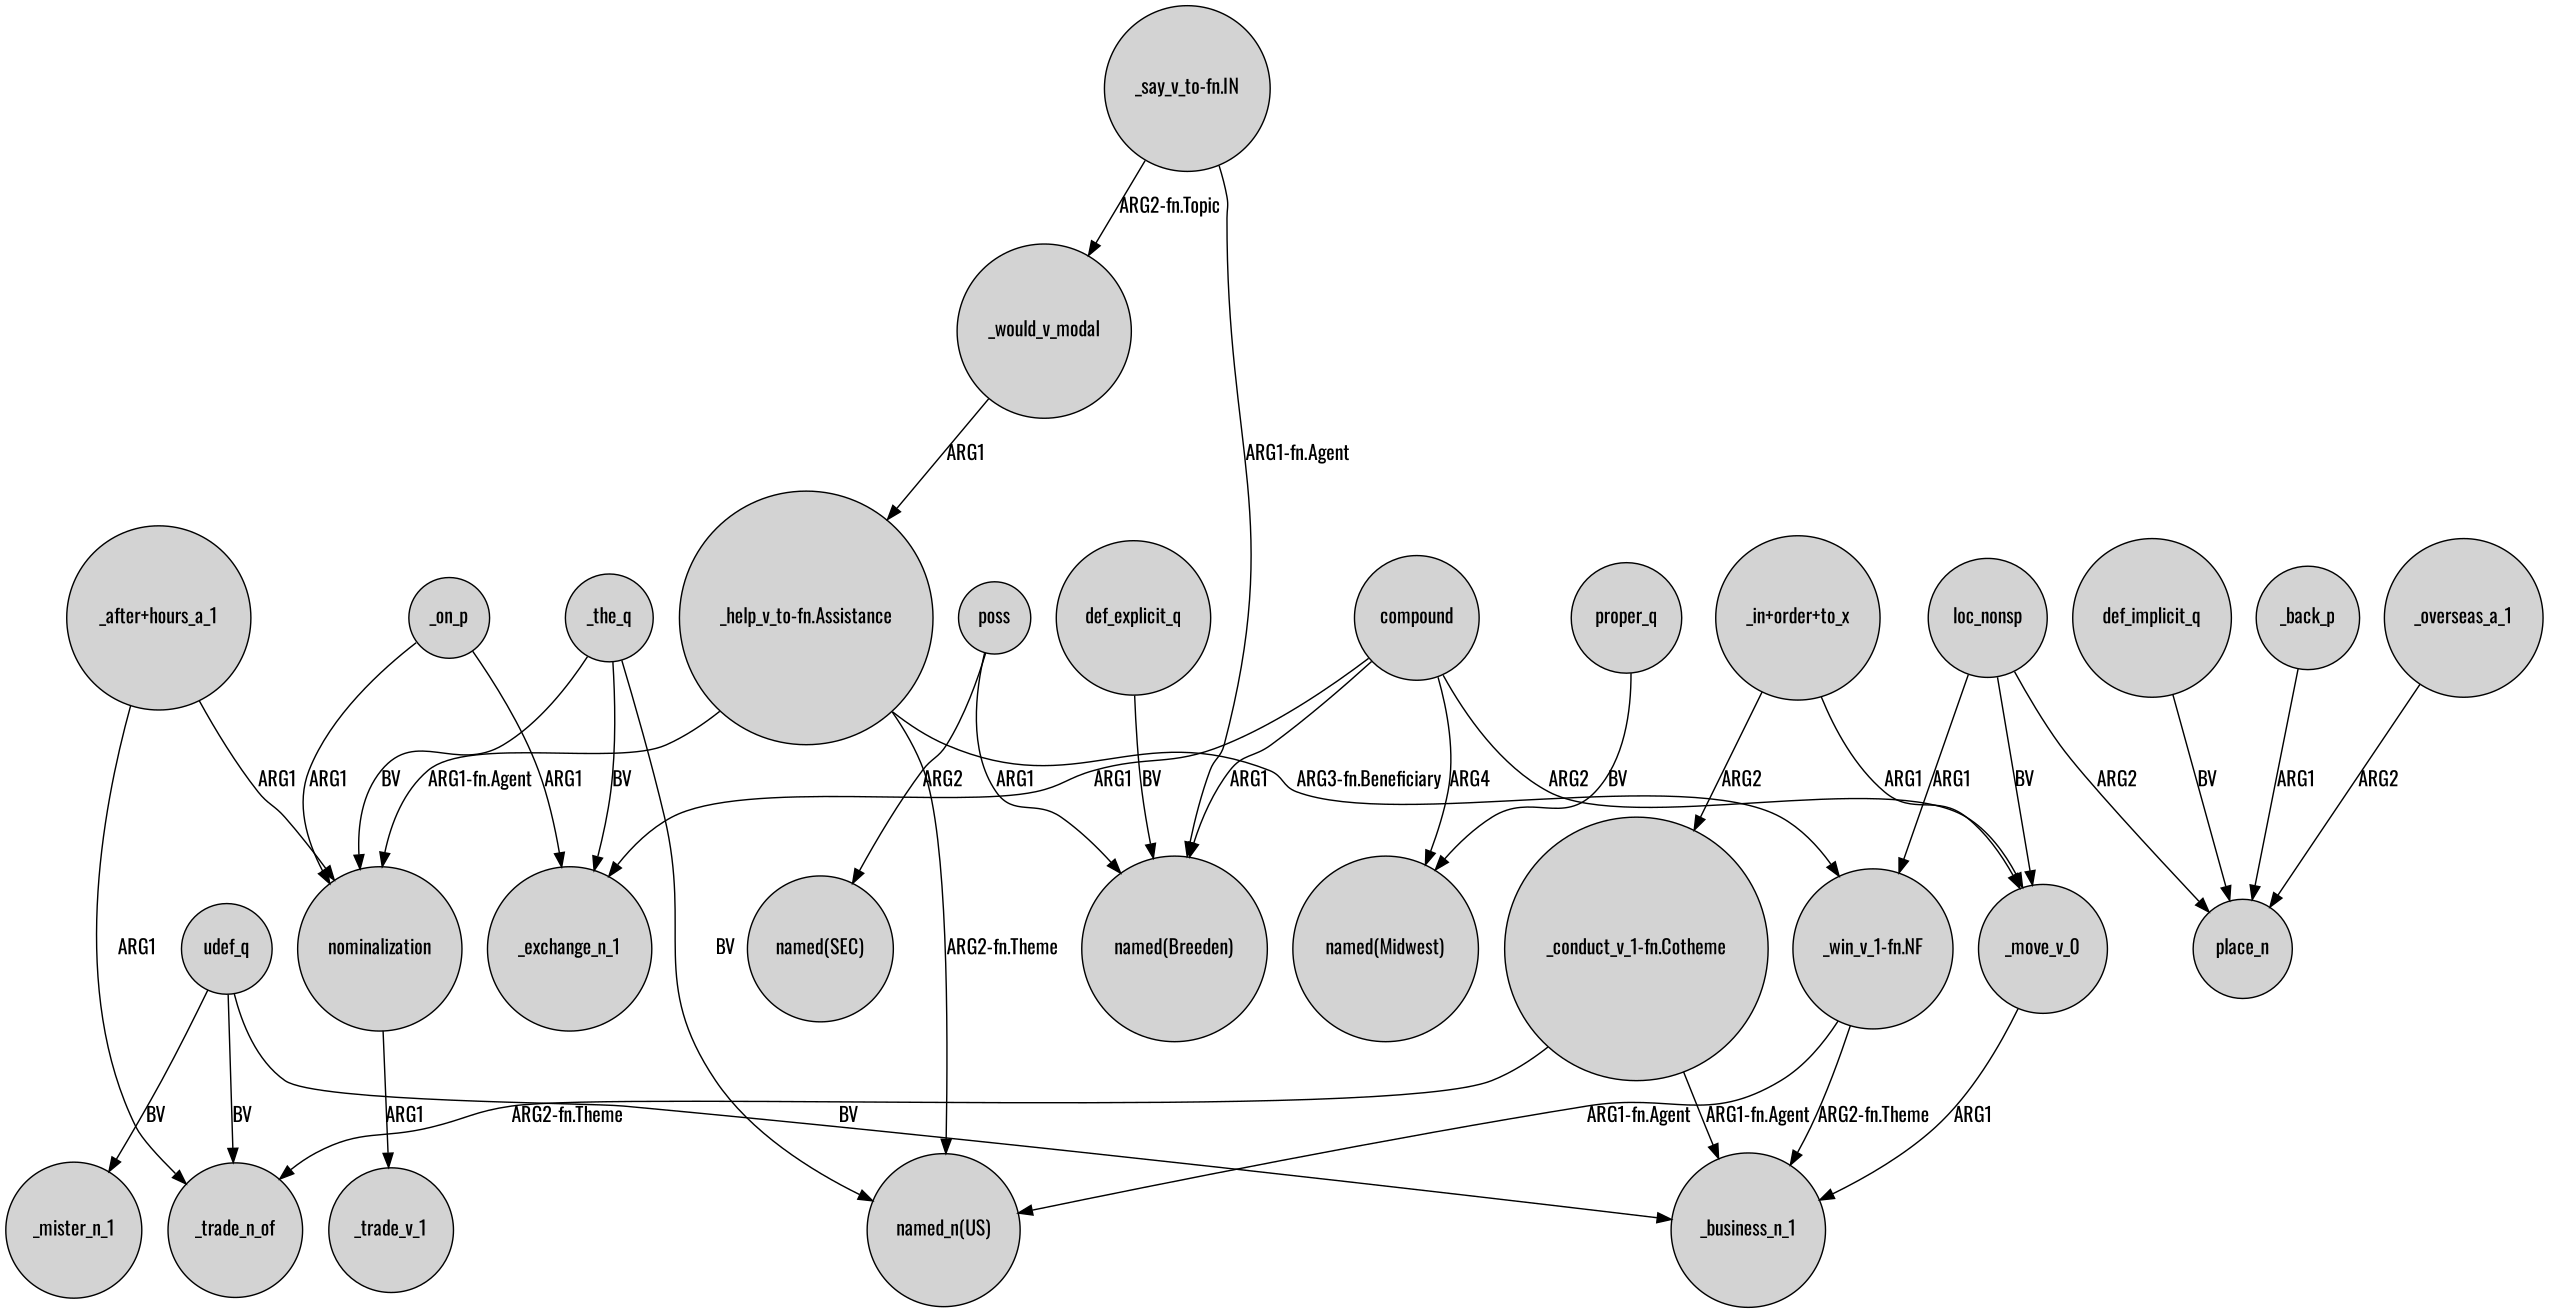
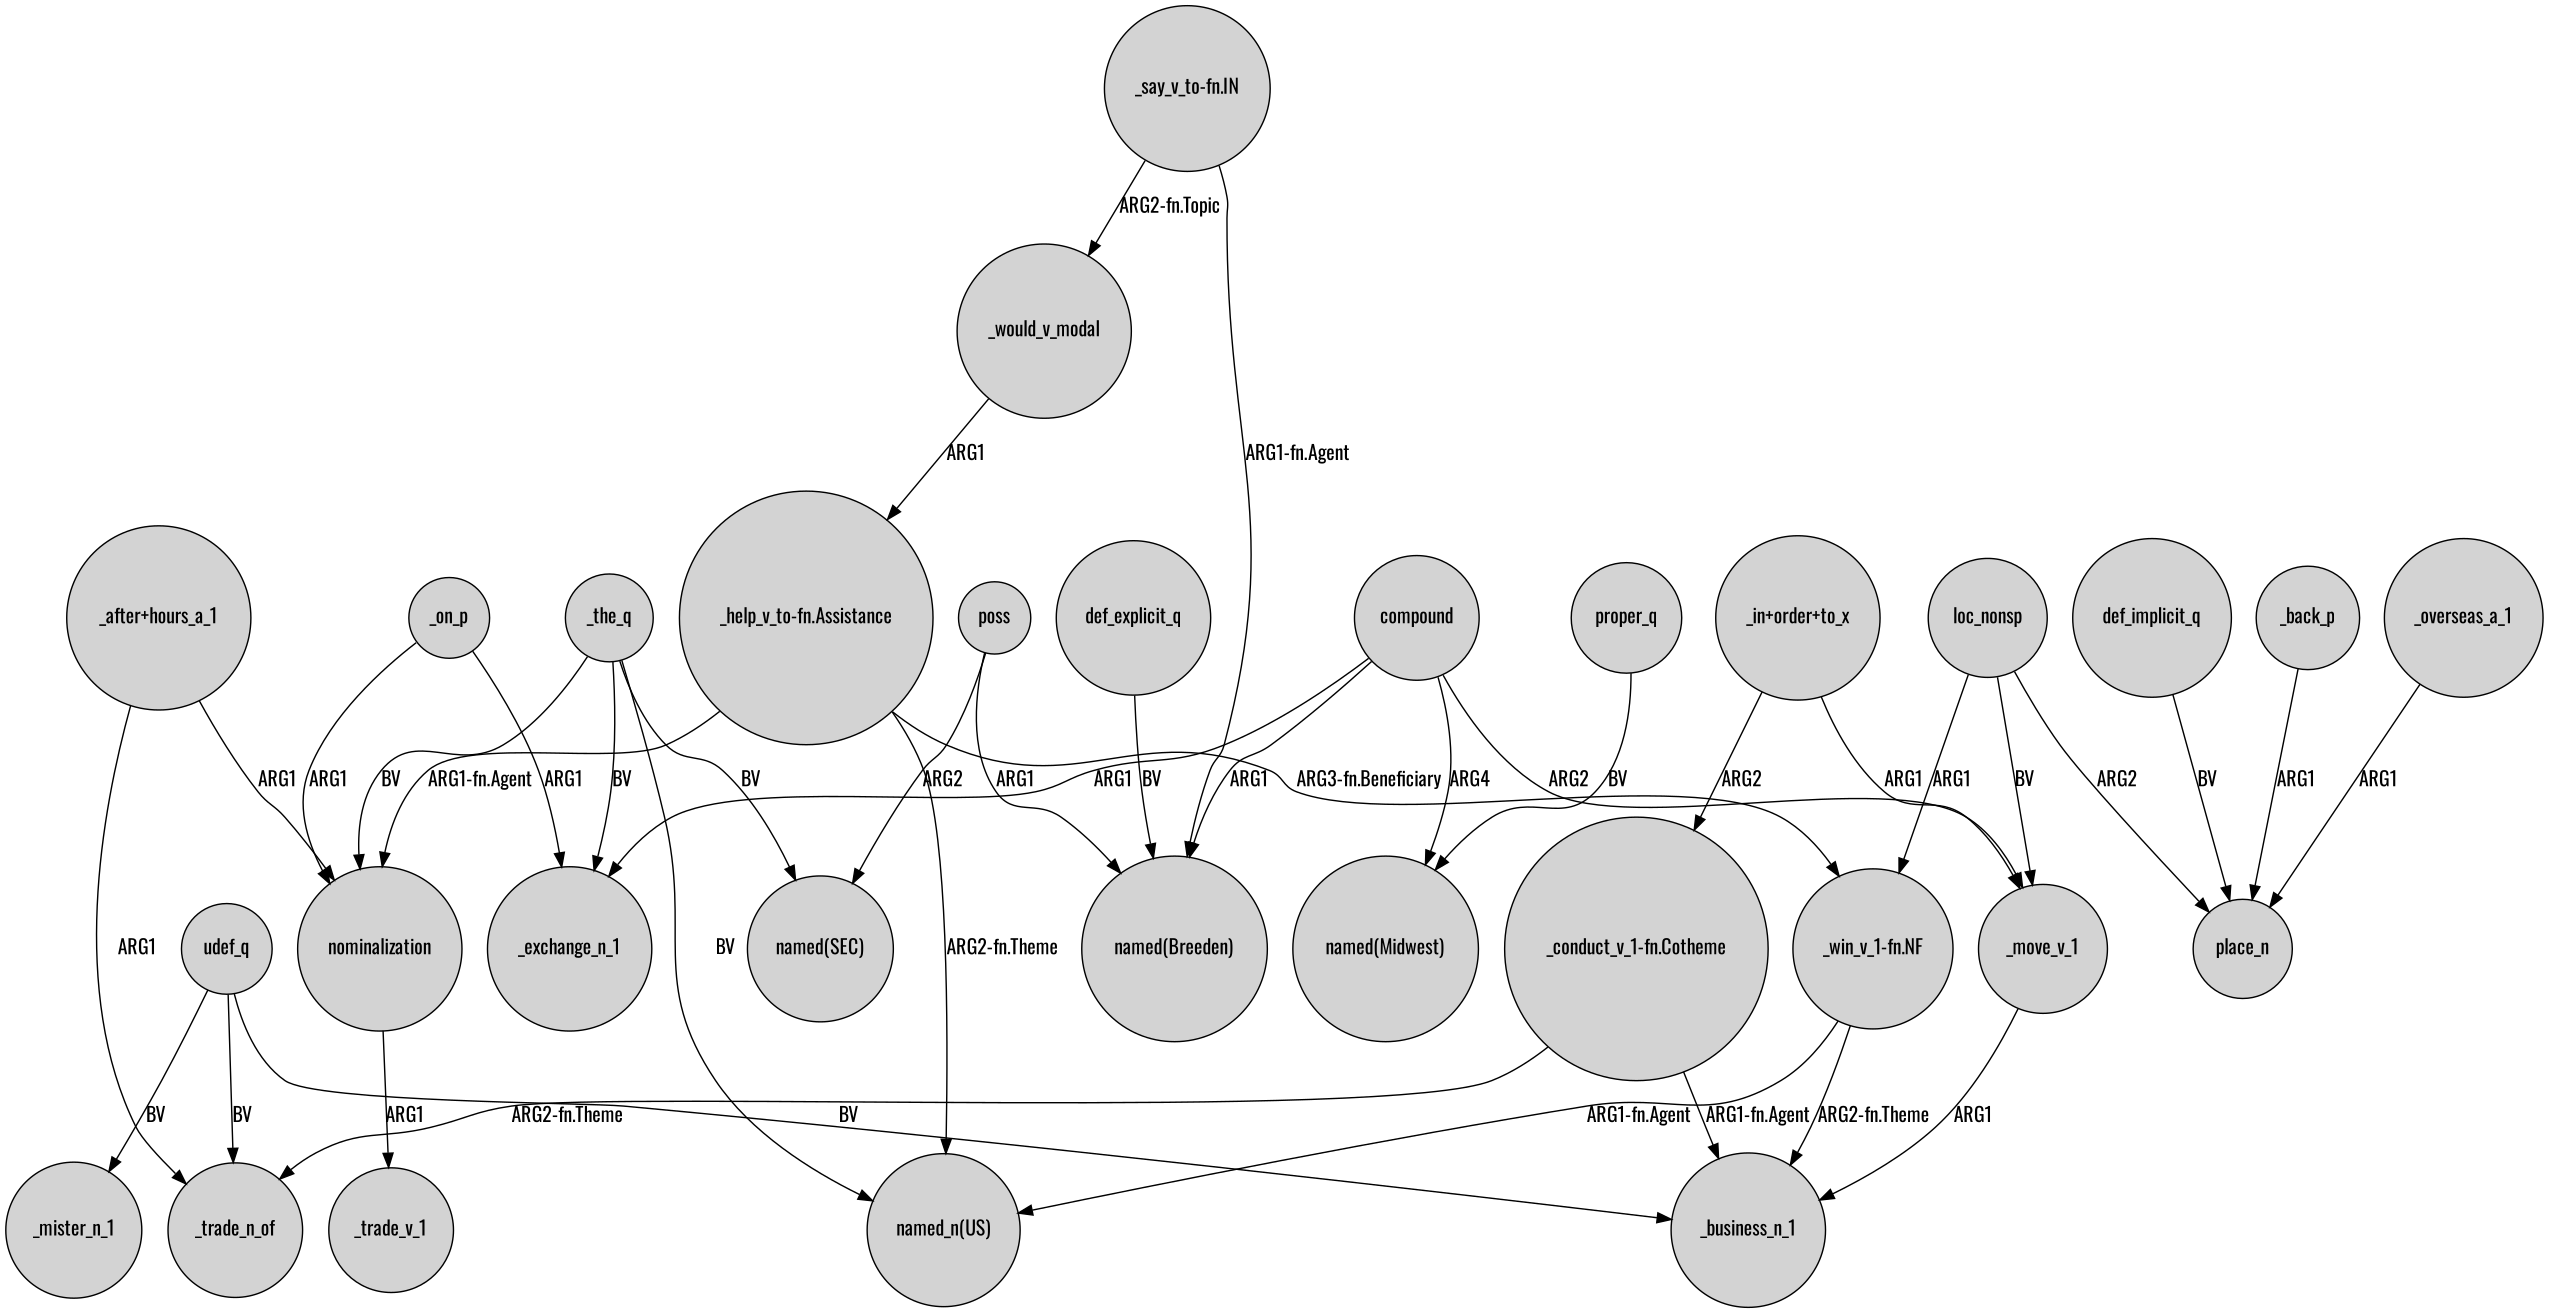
none -> (705, 760)
(2379, 781) -> (2379, 781)
(2043, 949) -> (2043, 949)
